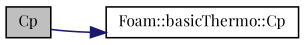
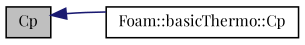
(71, 31) -> (86, 12)
